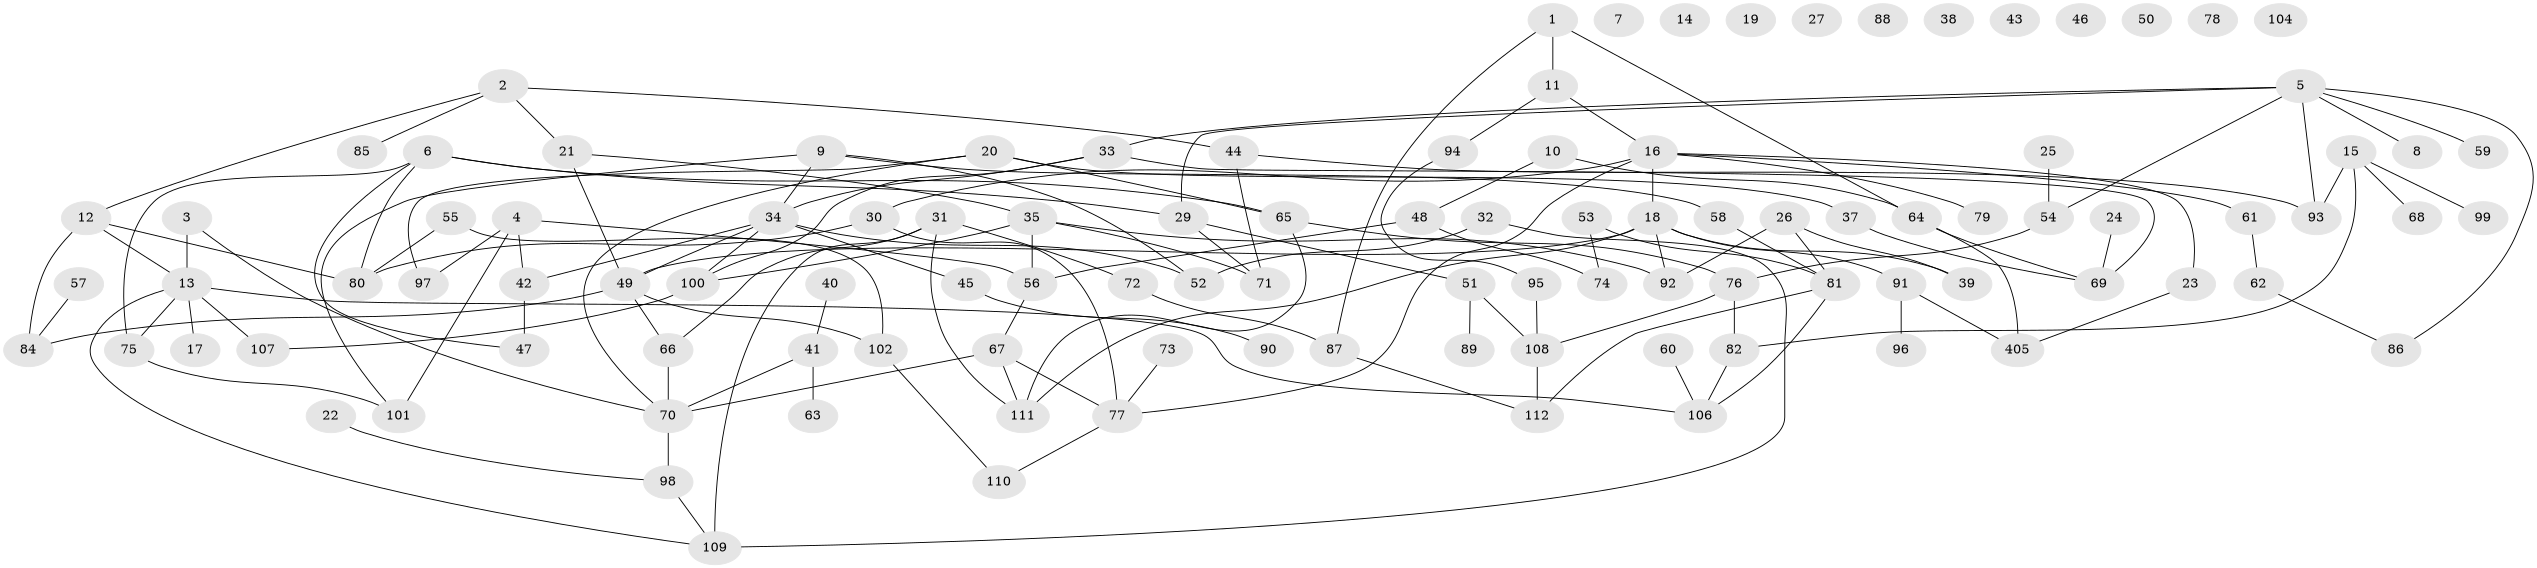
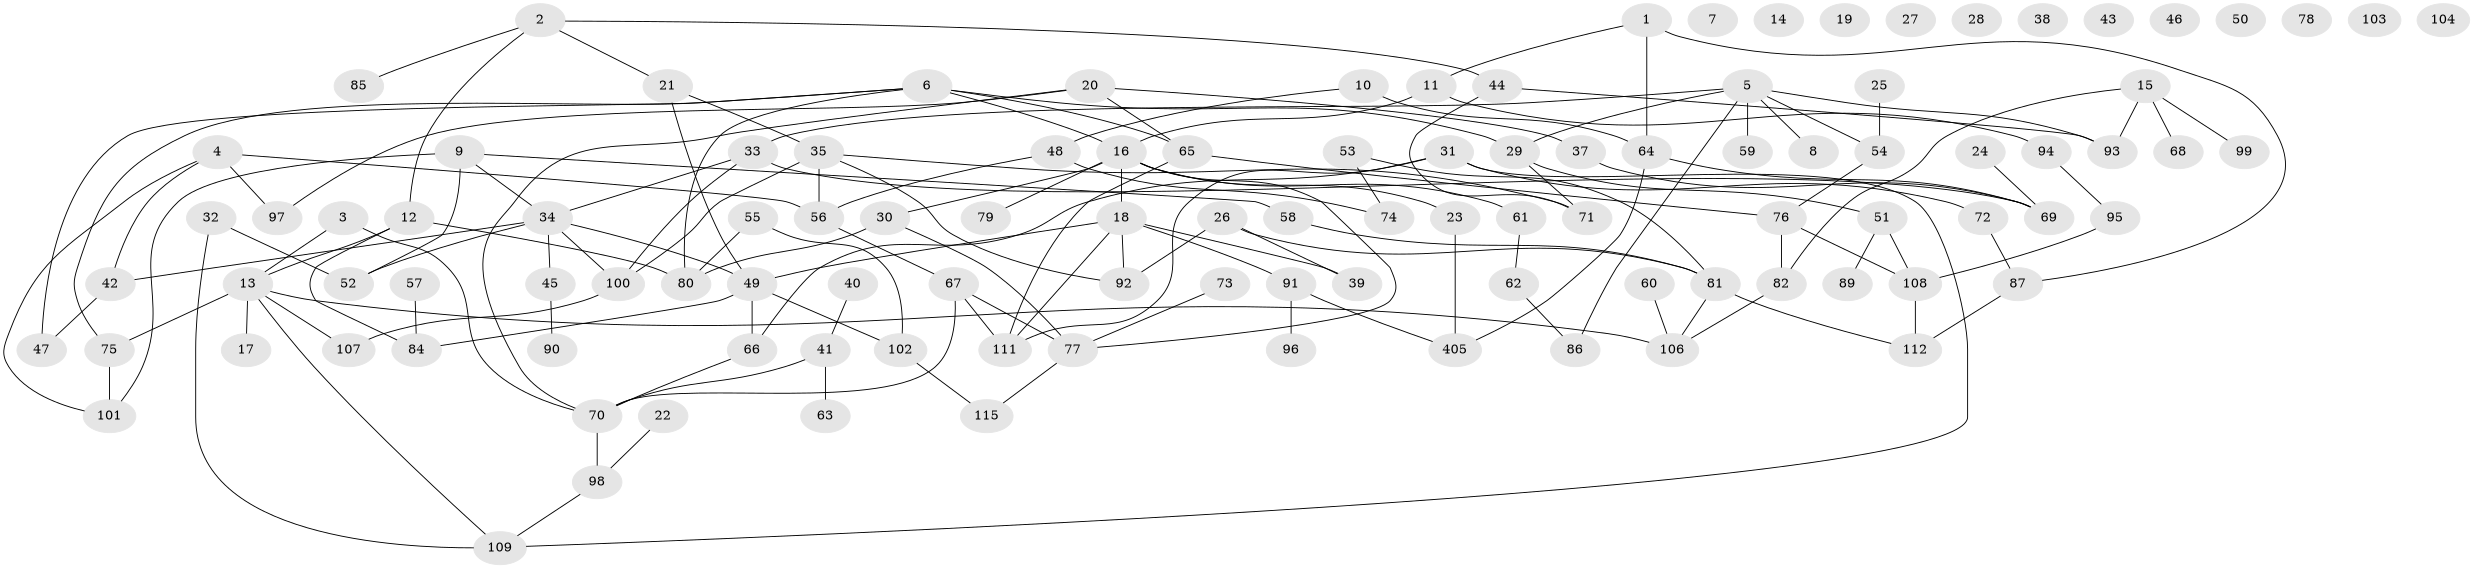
(1883, 20) -> (1977, 20)
none -> (2375, 20)
none -> (1035, 117)
(999, 482) -> (987, 416)
